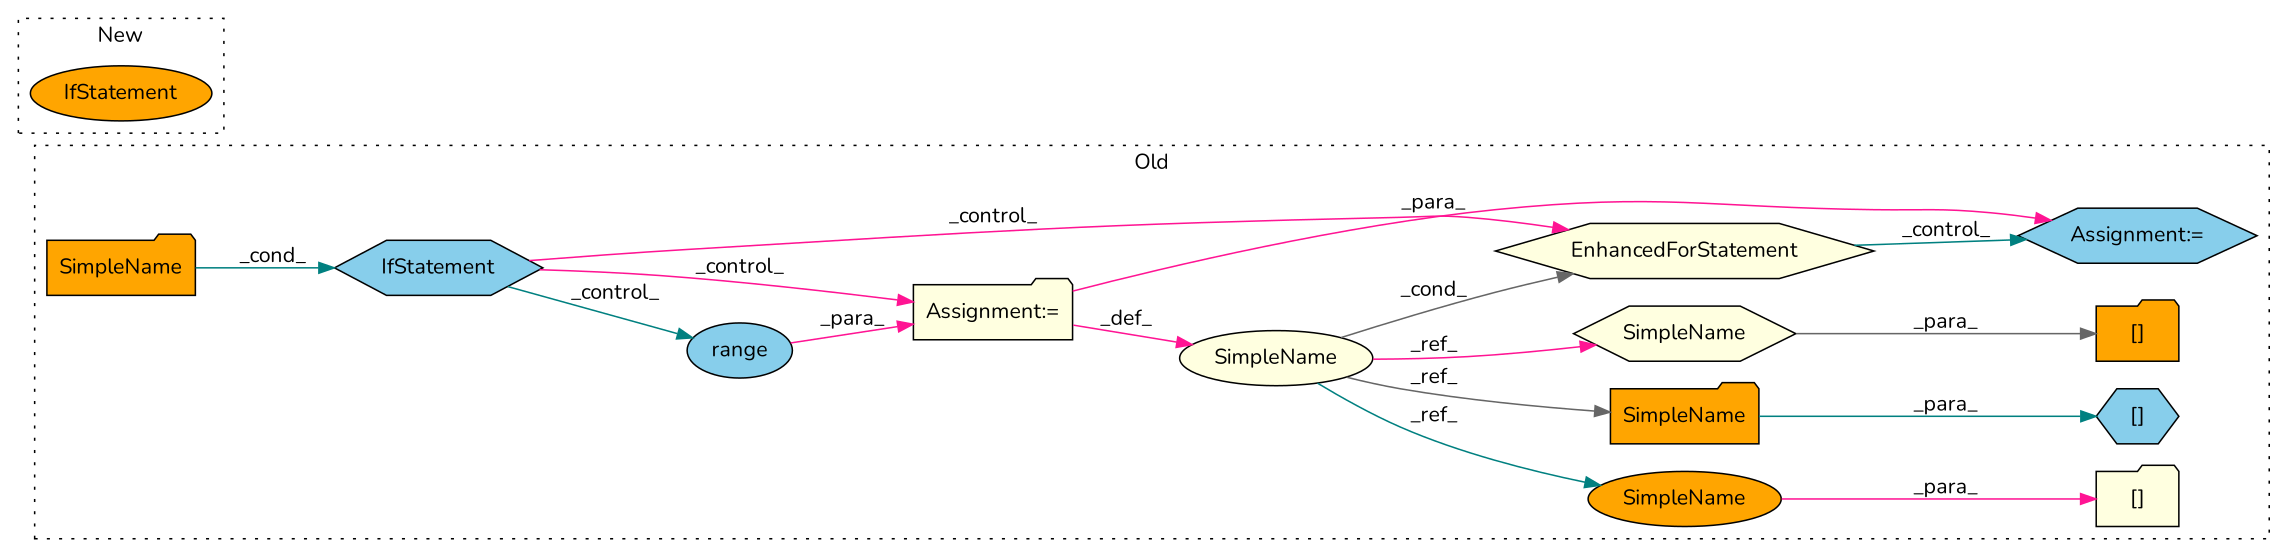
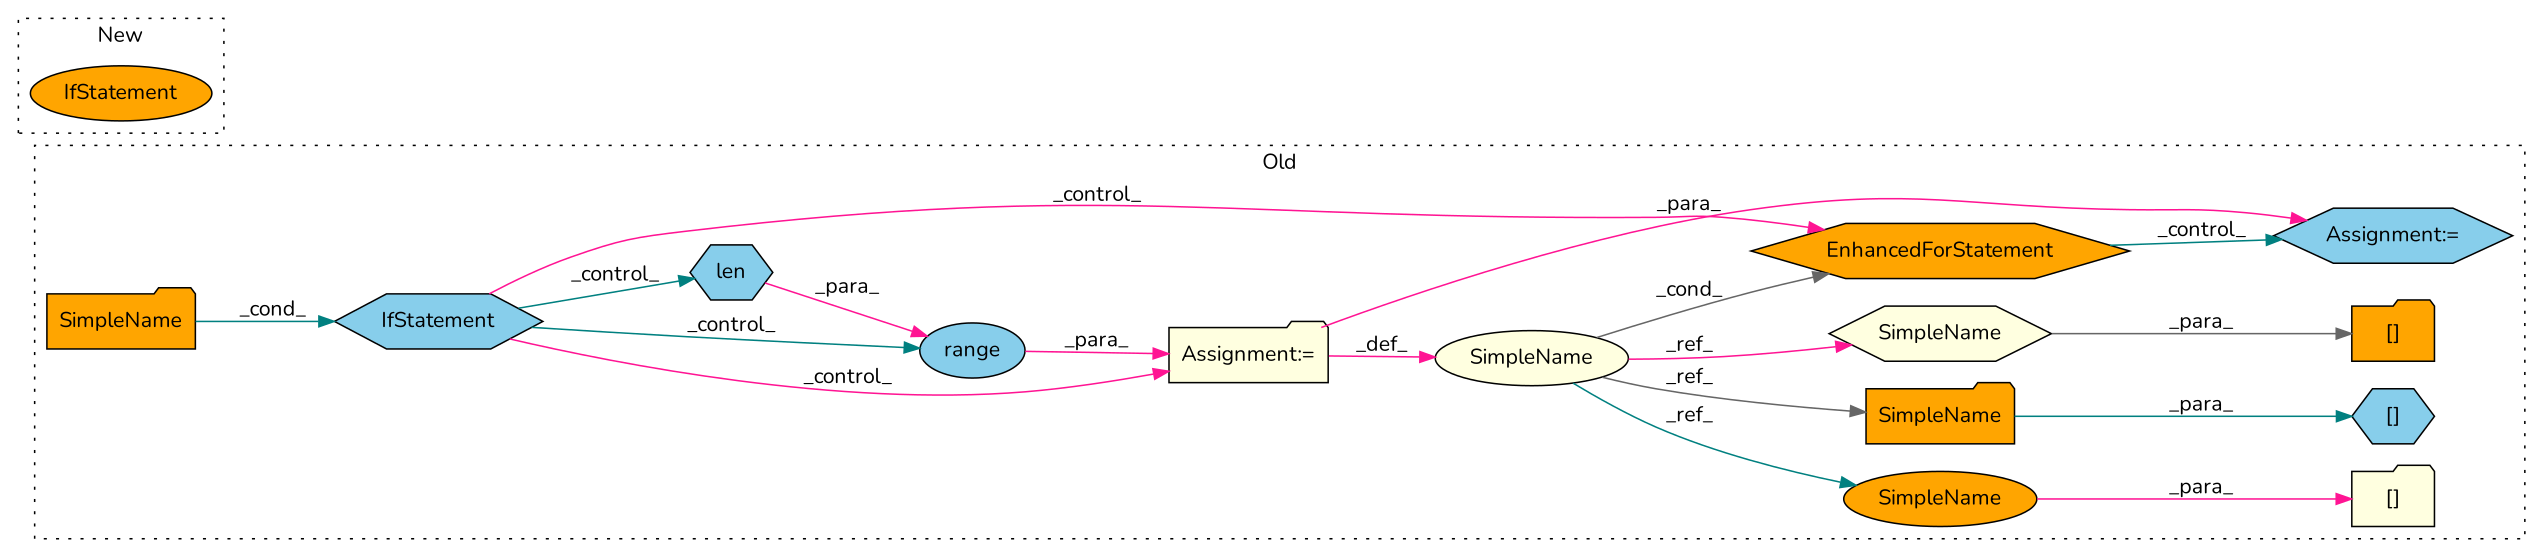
(1685, 251) -> (1940, 251)
none -> (731, 272)
